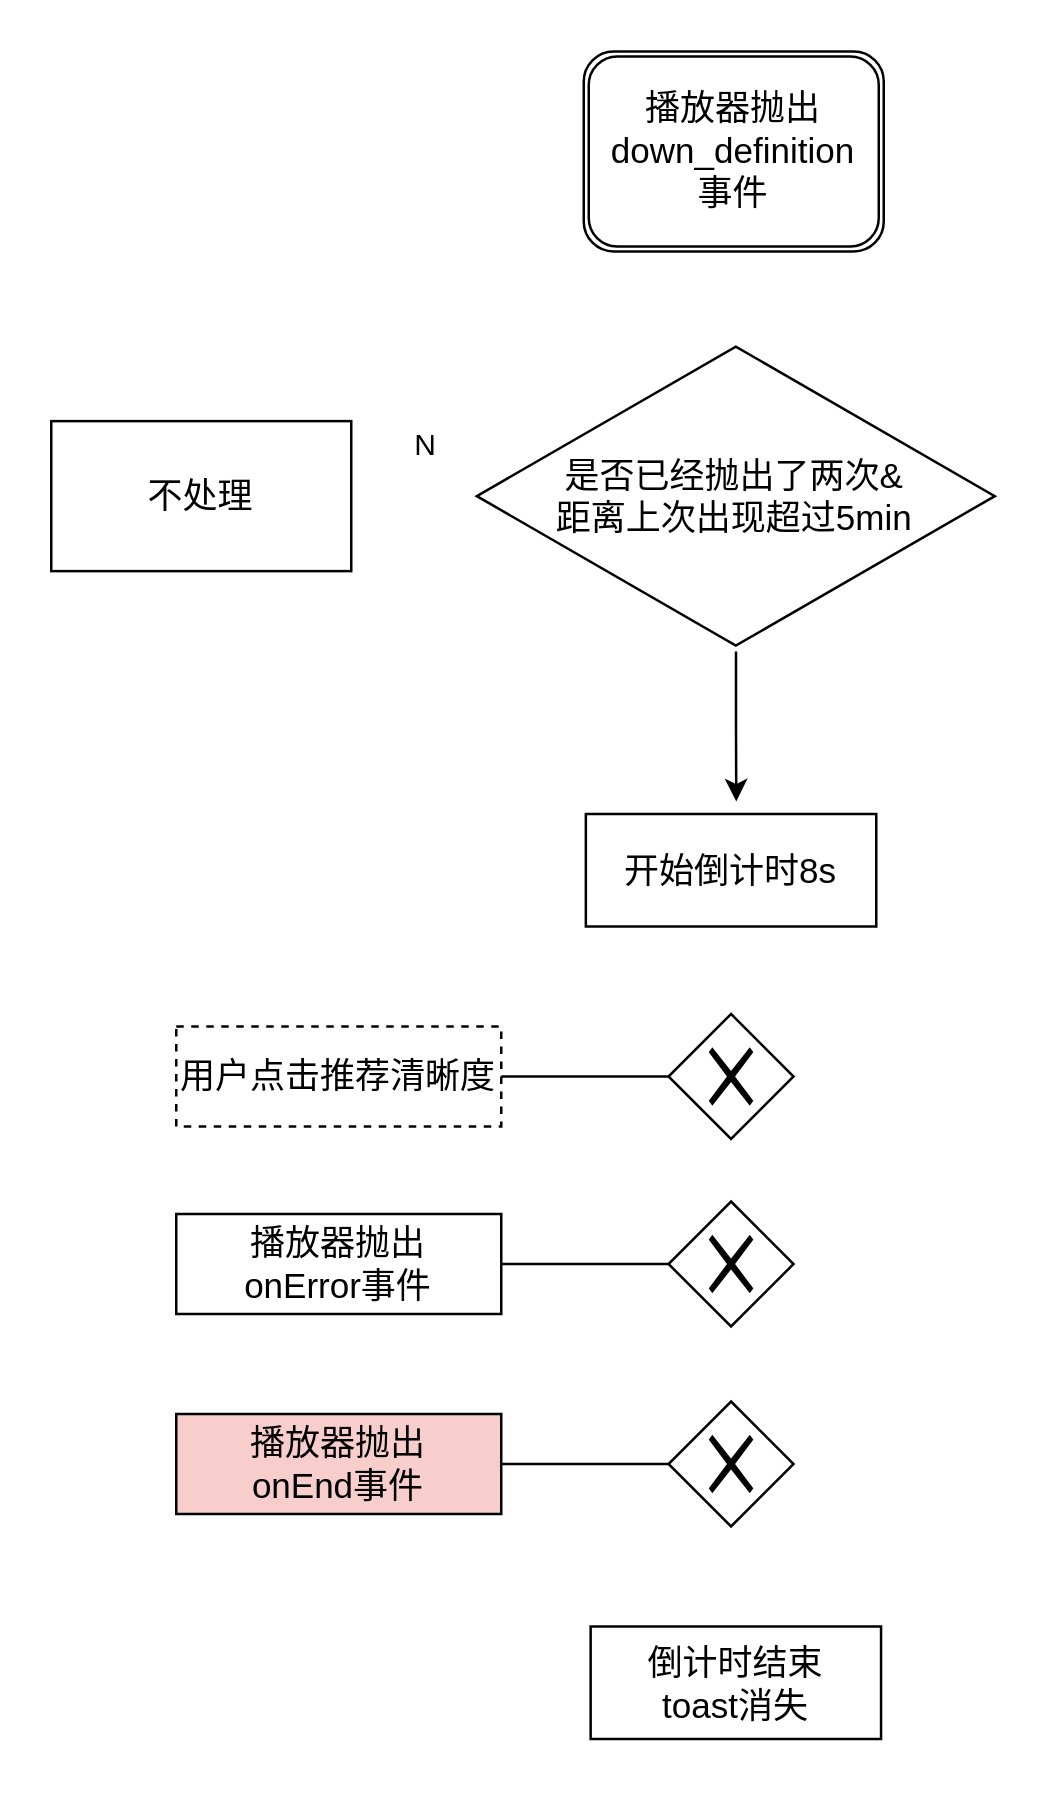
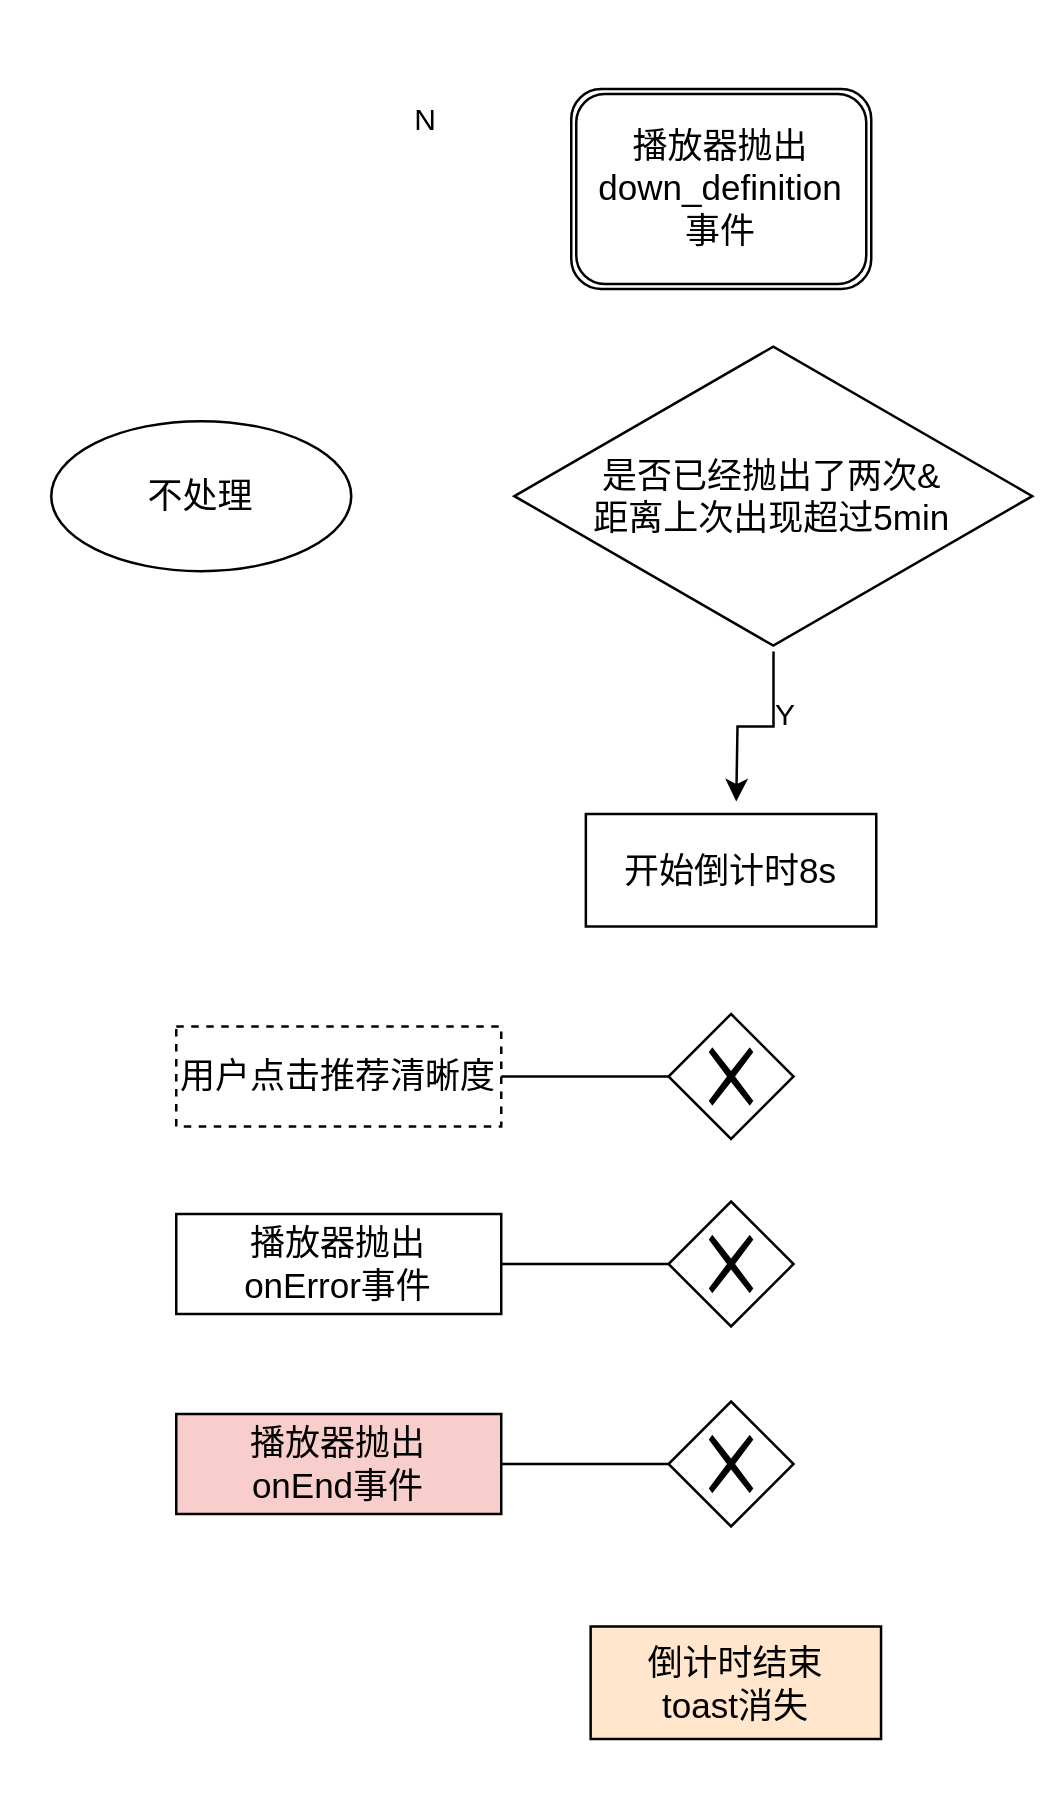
(734, 151) -> (721, 189)
(427, 446) -> (427, 121)
(201, 496) -> (201, 496)
(736, 496) -> (773, 496)
none -> (786, 716)
(736, 1683) -> (736, 1683)
